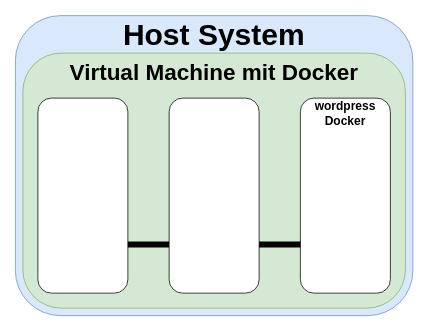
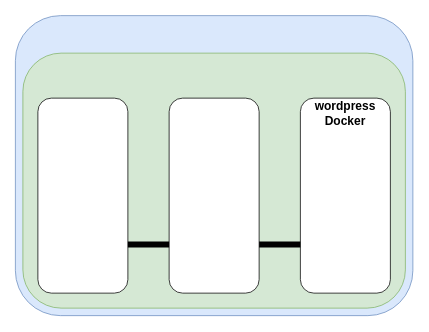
(214, 34) -> none
(214, 72) -> none
